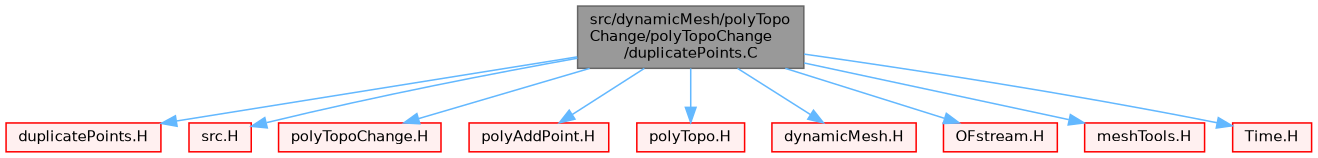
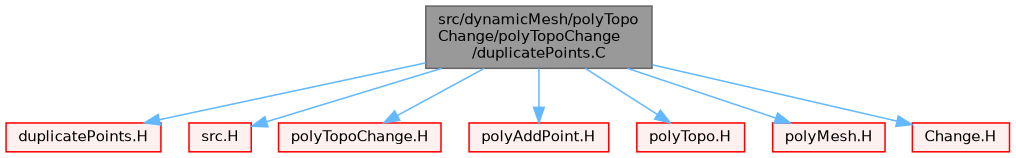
(844, 137) -> (829, 137)
(1000, 137) -> (961, 137)
(1145, 137) -> none
(1272, 137) -> none
